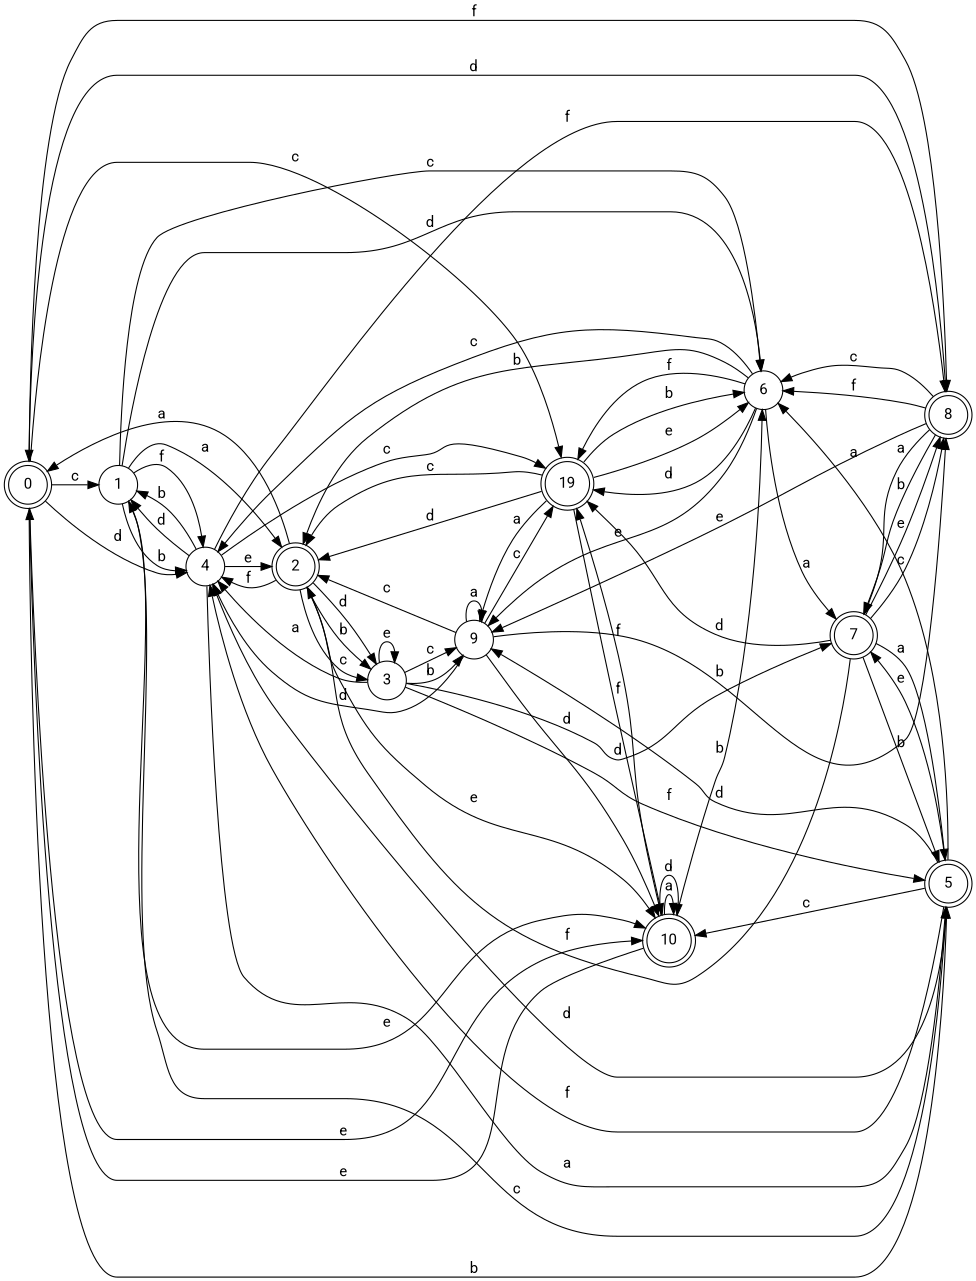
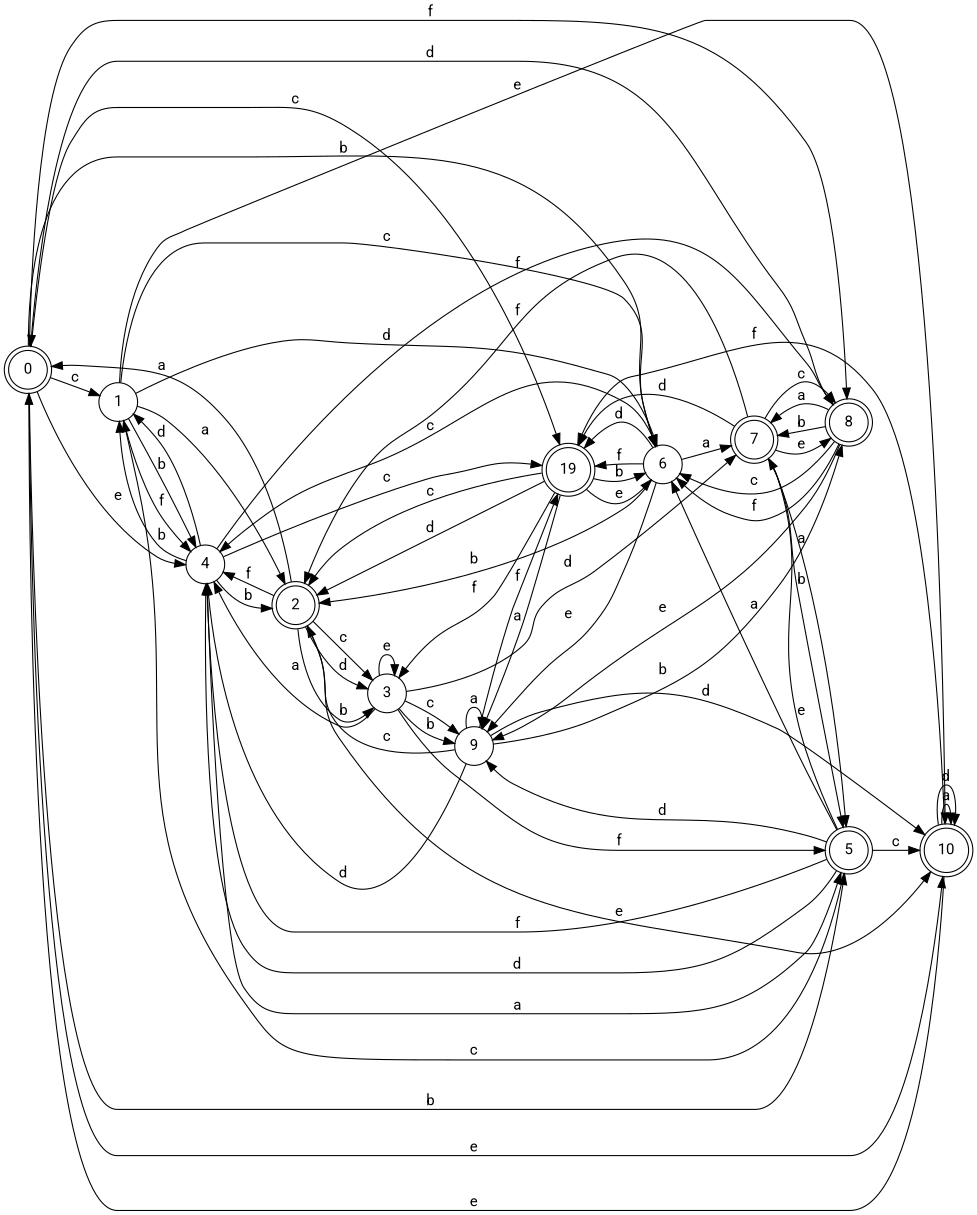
(118, 537) -> (118, 496)
(517, 554) -> (518, 577)
(248, 558) -> (248, 596)
(741, 672) -> (334, 156)
(615, 707) -> (495, 594)
